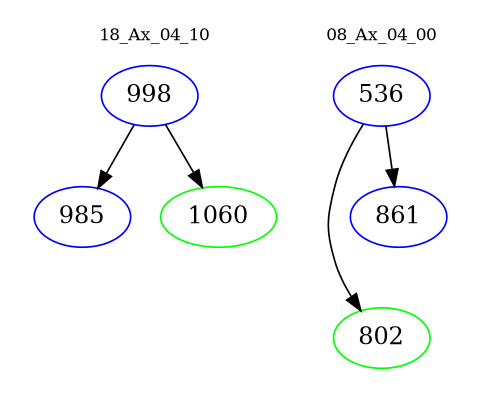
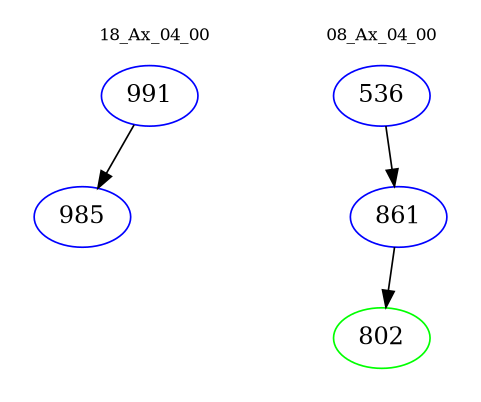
(155, 36) -> (155, 36)
(150, 96) -> (150, 96)
(330, 209) -> (391, 269)
(219, 217) -> none
